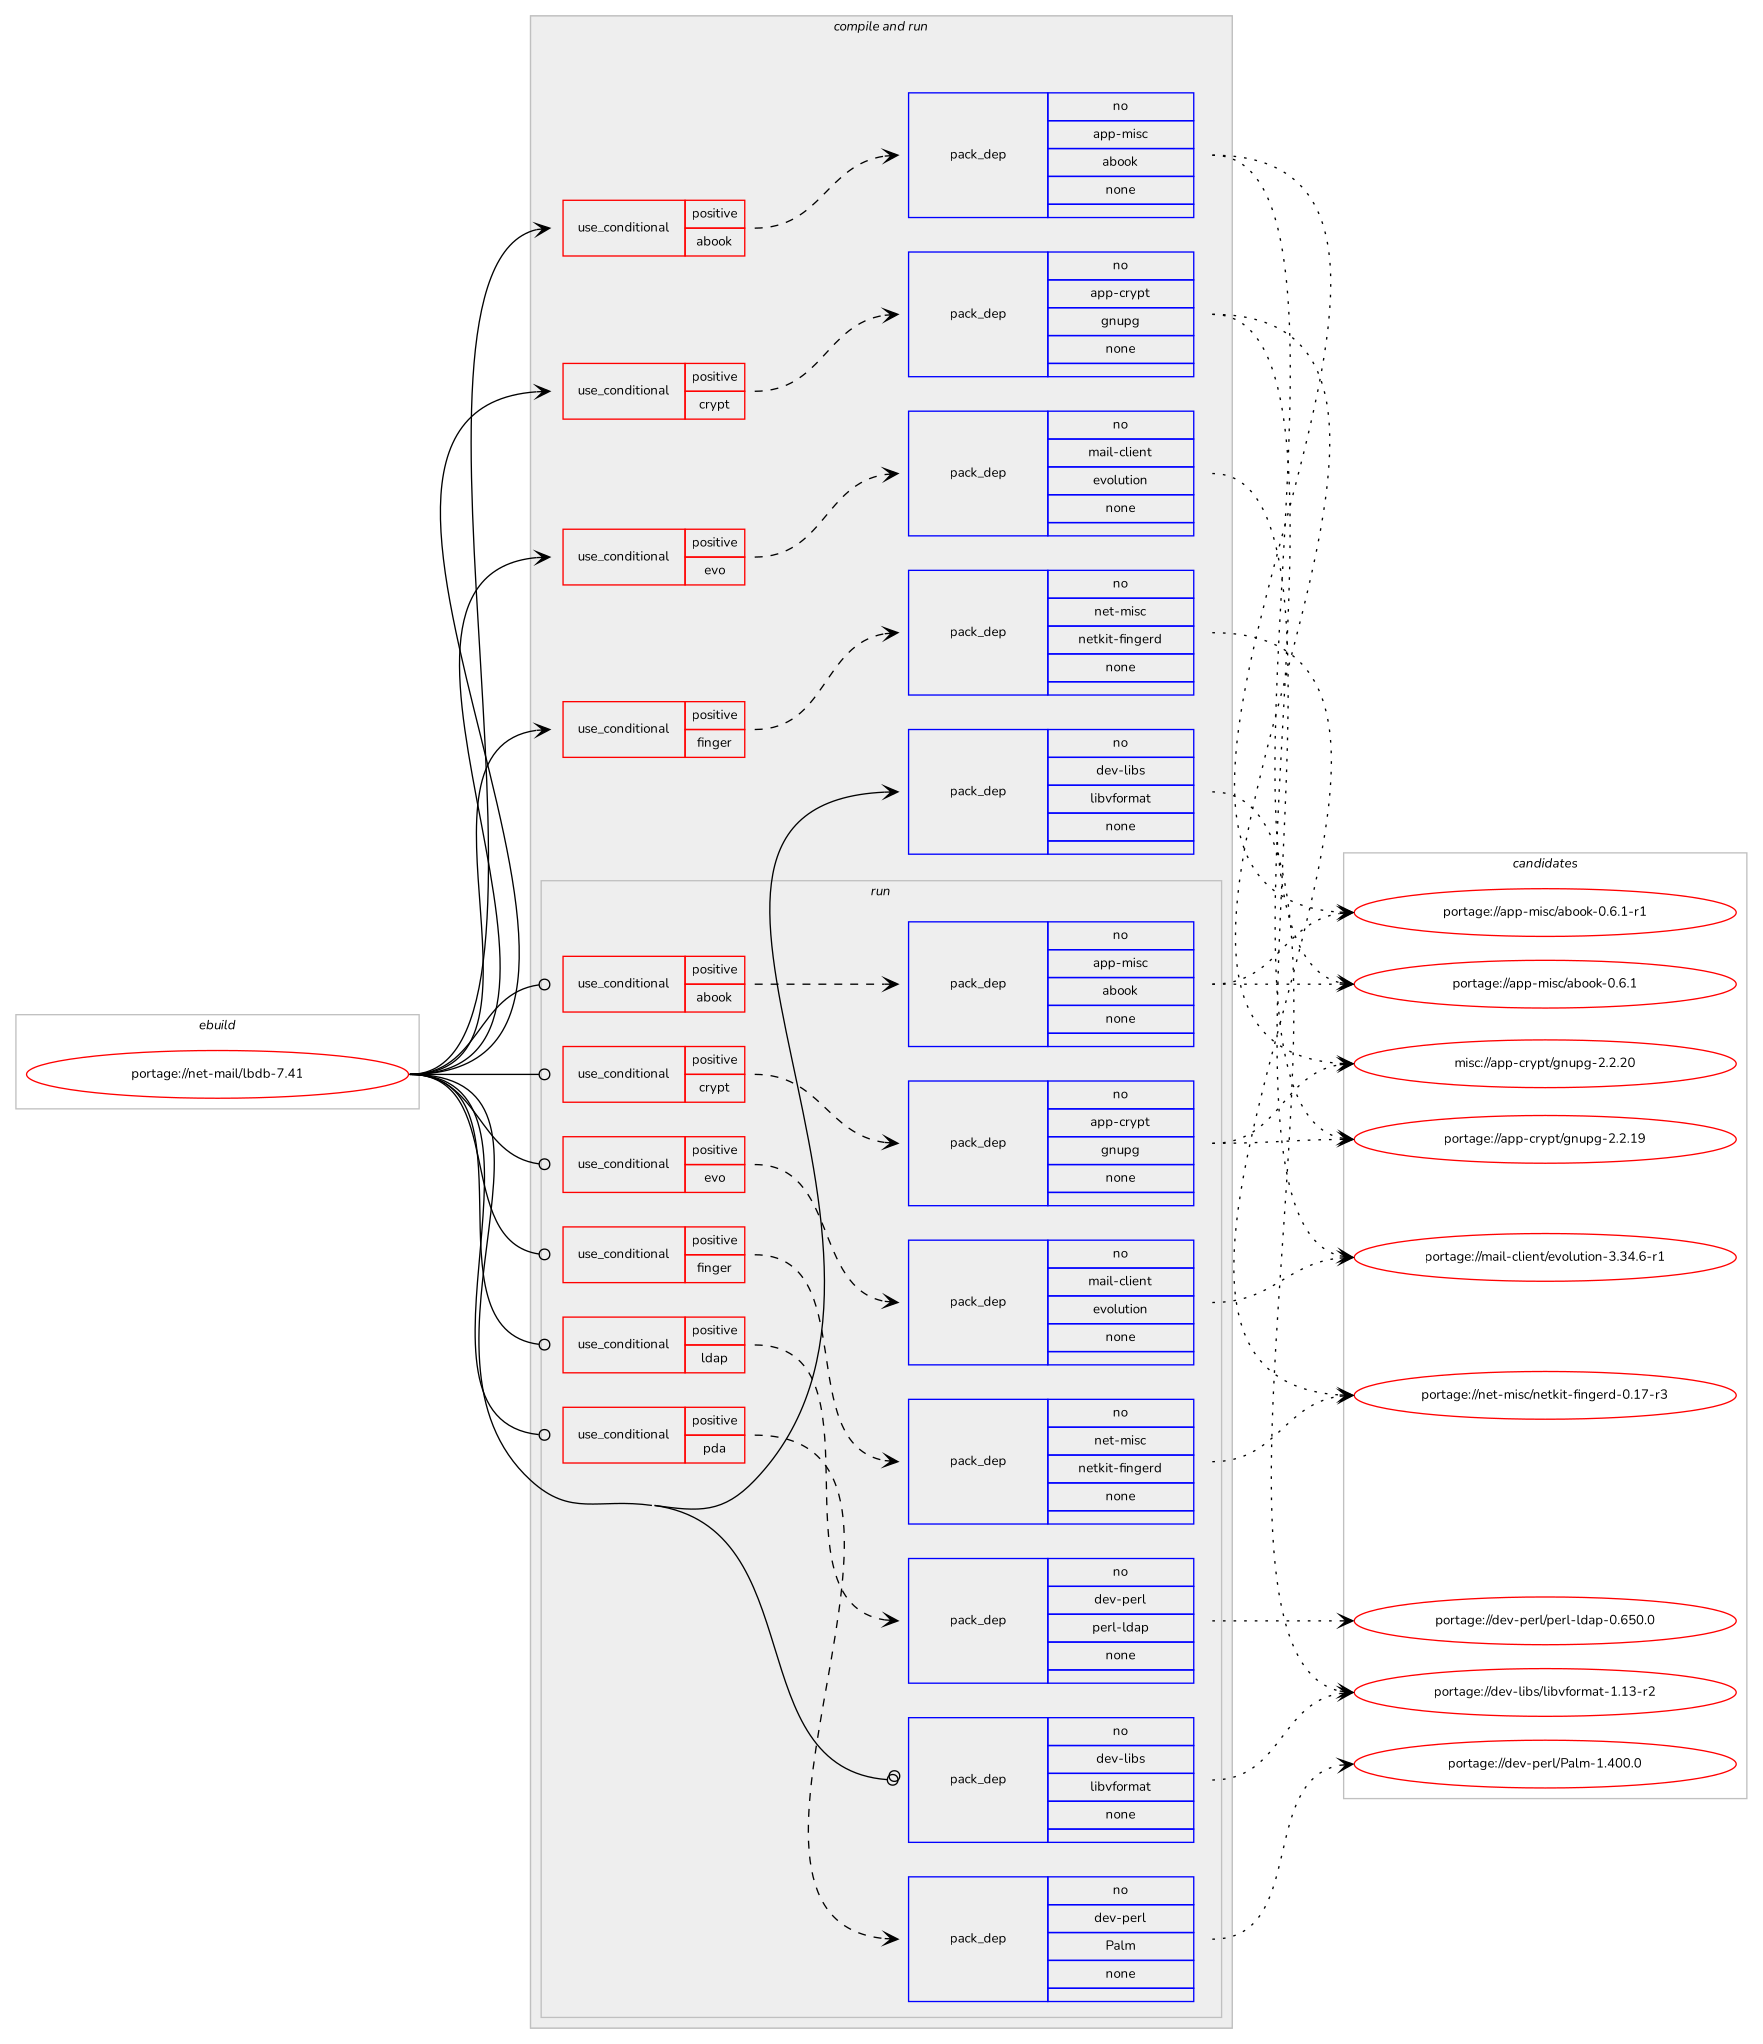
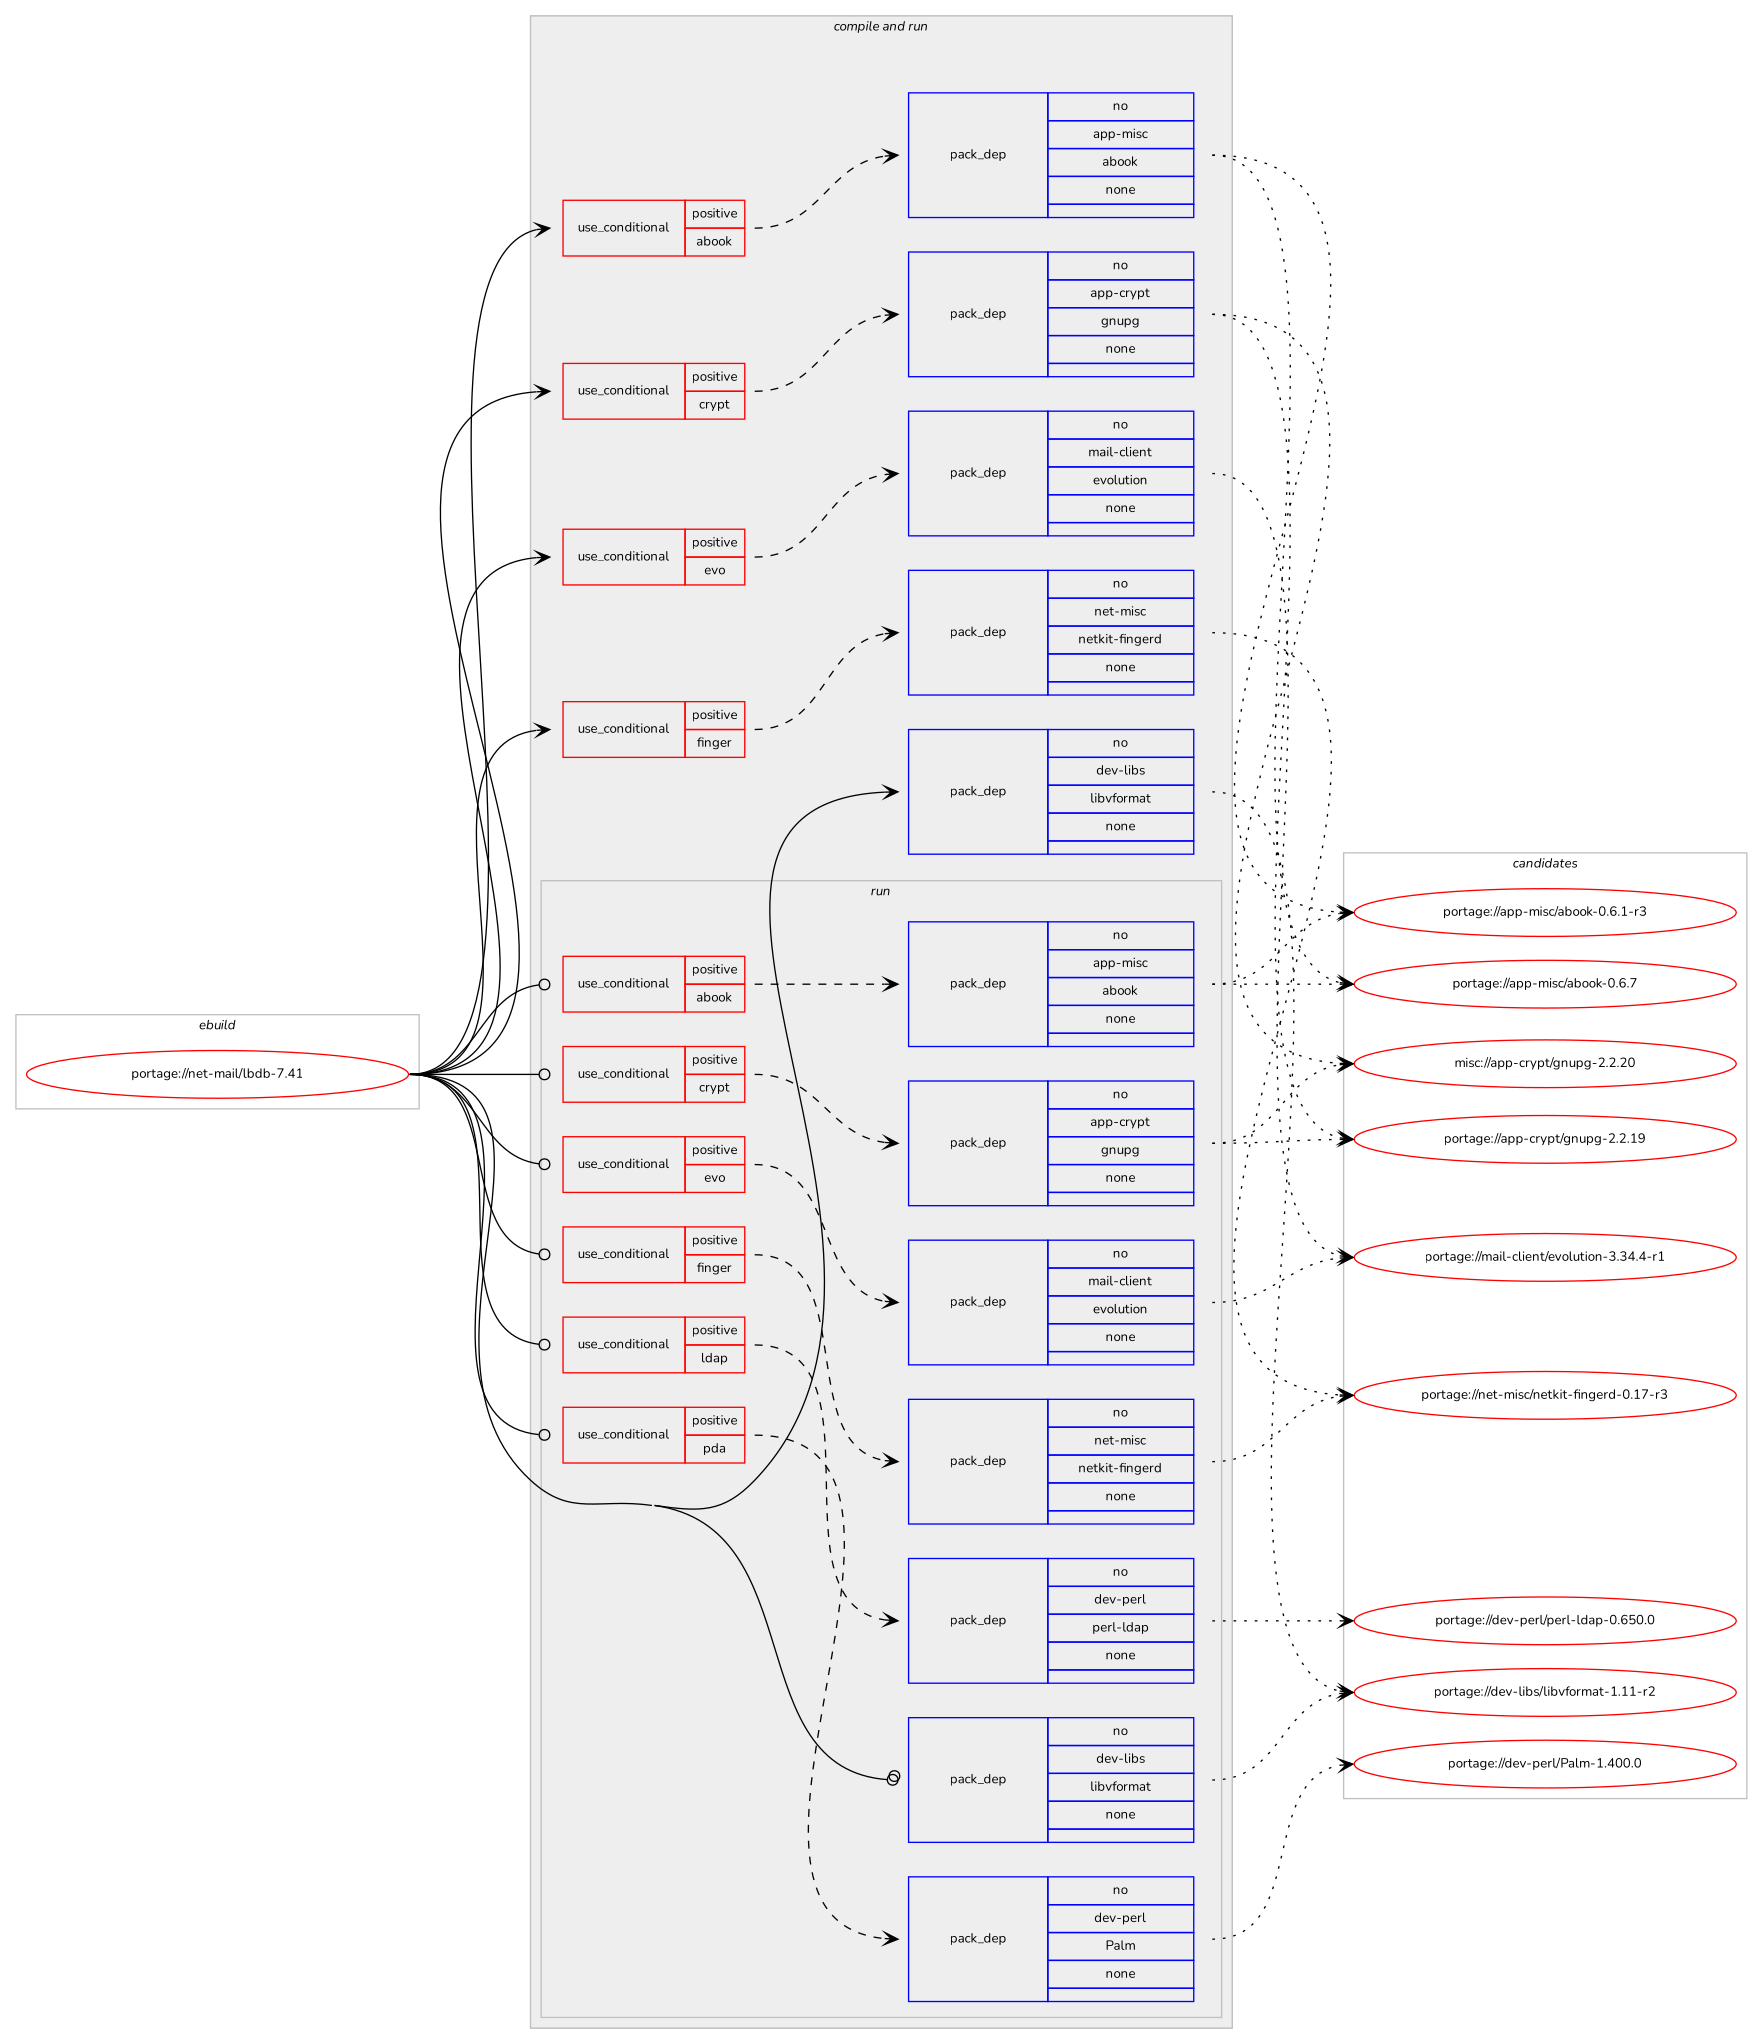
(1545, 913) -> (1545, 913)
(1545, 984) -> (1545, 984)
(1545, 1257) -> (1545, 1257)
(1545, 1692) -> (1545, 1692)
